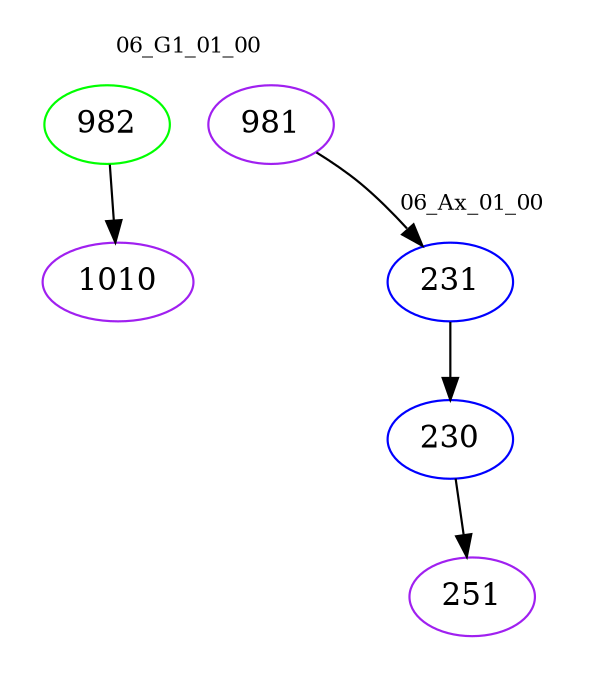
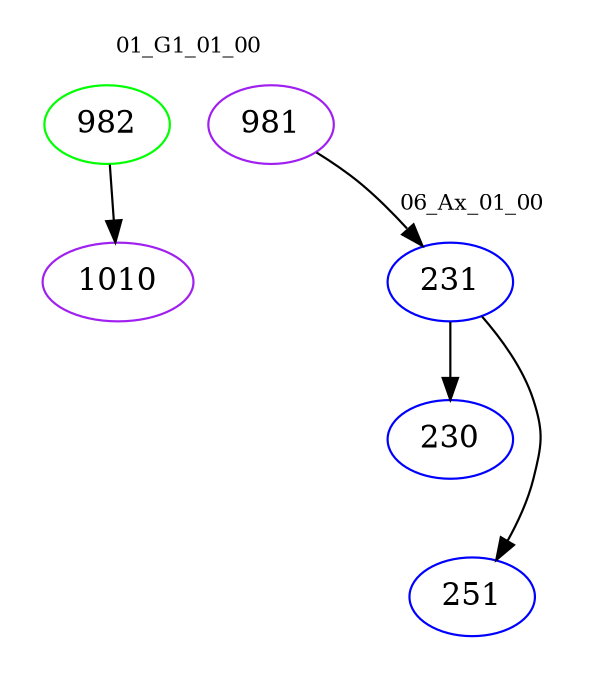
(189, 47) -> (189, 47)
(460, 507) -> (539, 424)
(472, 597) -> (472, 597)
